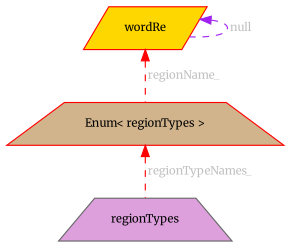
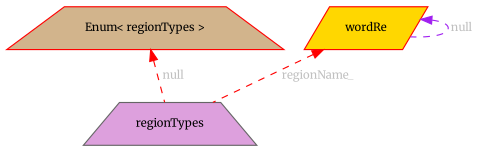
(145, 82) -> (263, 78)
(199, 172) -> (172, 76)
